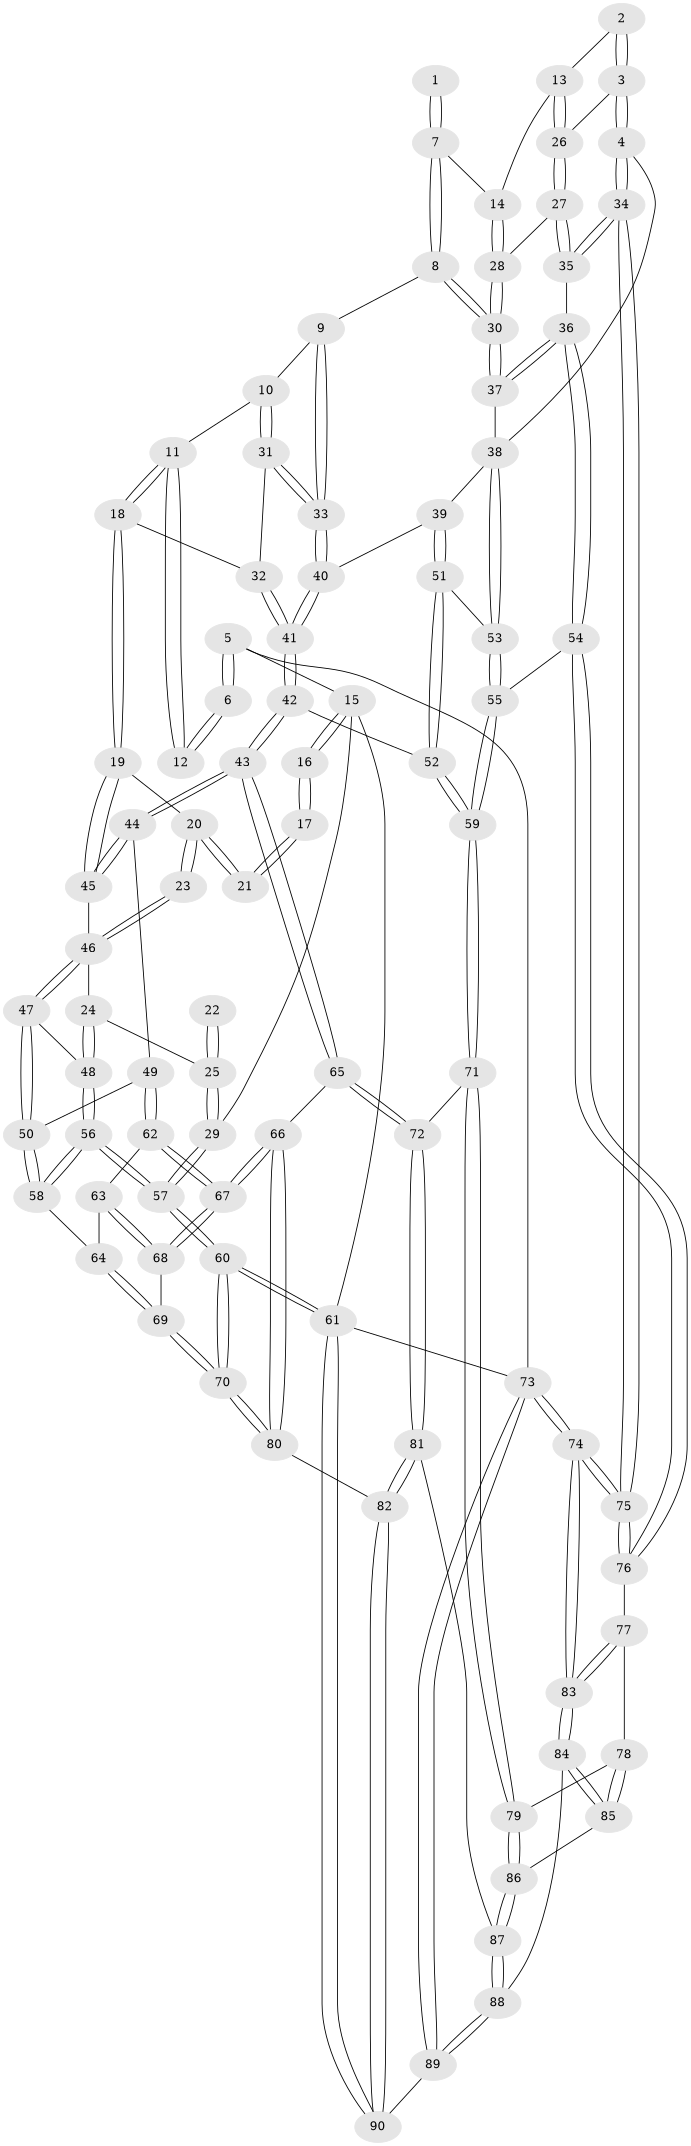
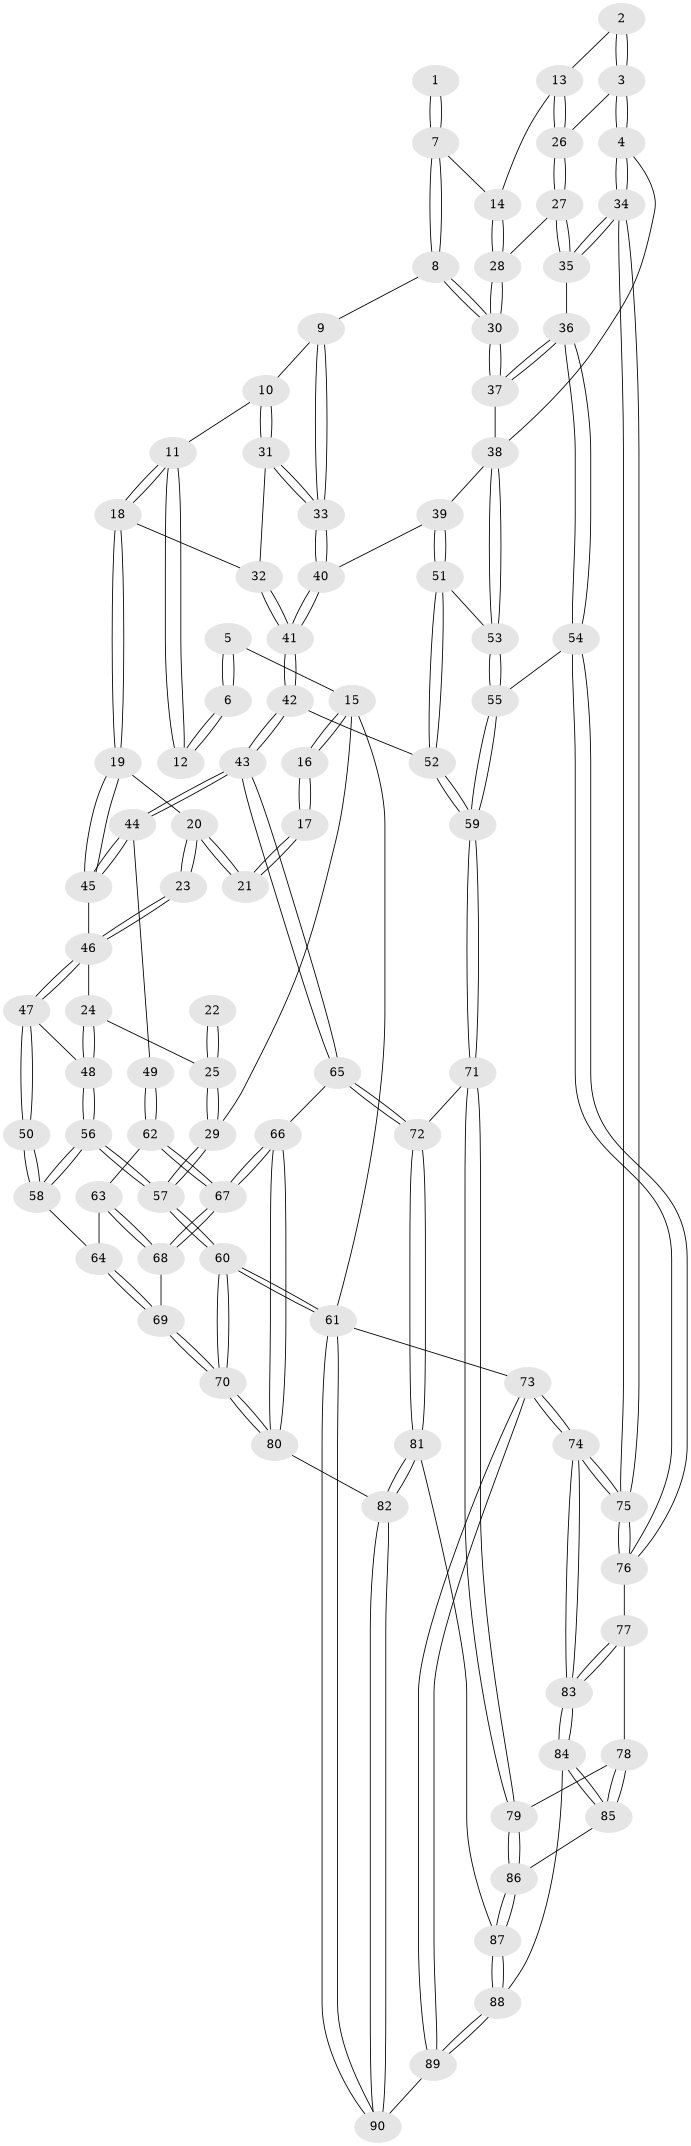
(528, 916) -> none
(89, 1104) -> none
